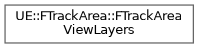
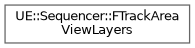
(99, 24) -> (97, 24)
